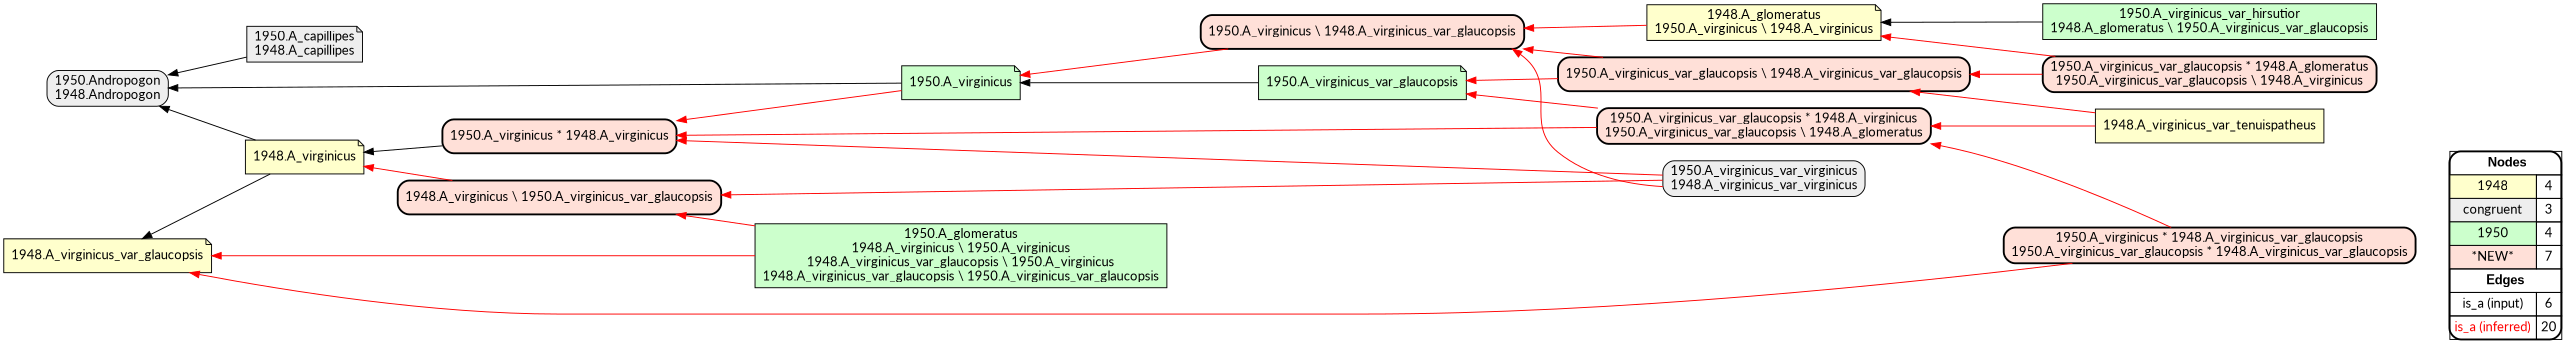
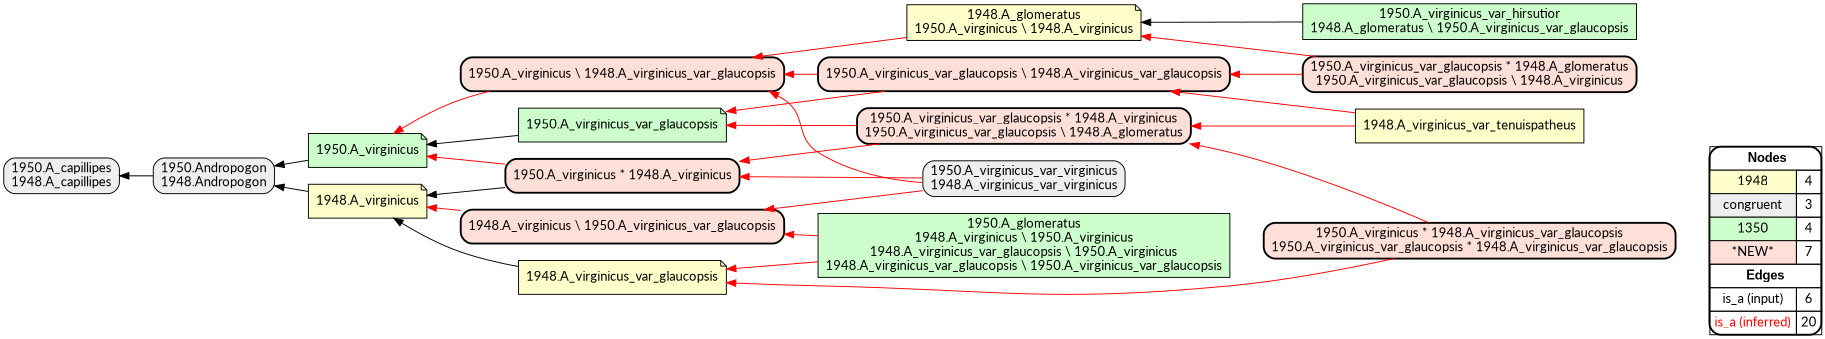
(305, 44) -> (62, 176)
(212, 65) -> (141, 176)
(794, 105) -> (471, 161)
(211, 204) -> (458, 251)
(2493, 233) -> (1753, 228)
